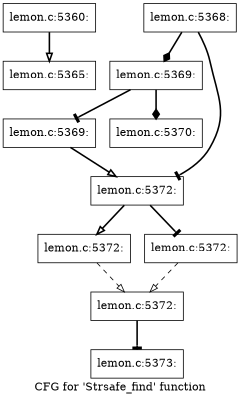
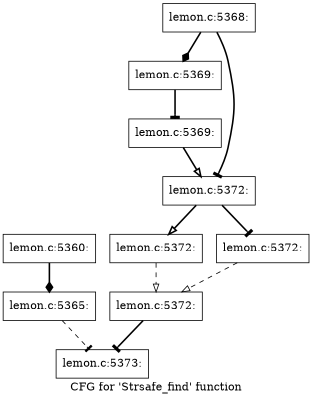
(49, 43) -> (49, 273)
(156, 133) -> none
none -> (75, 334)
